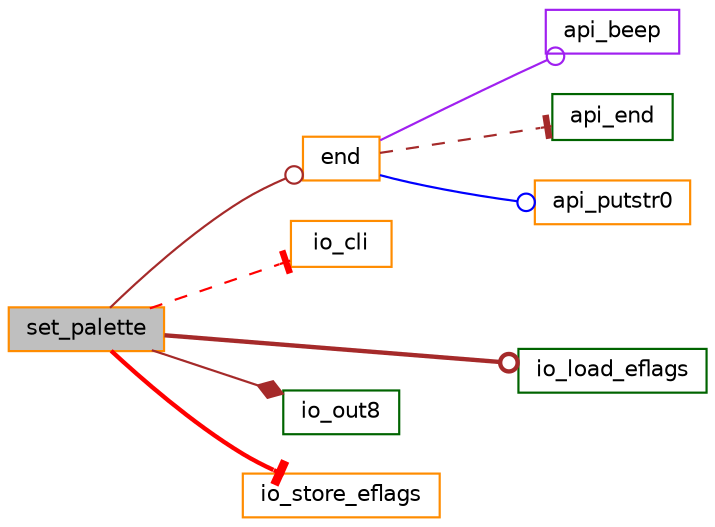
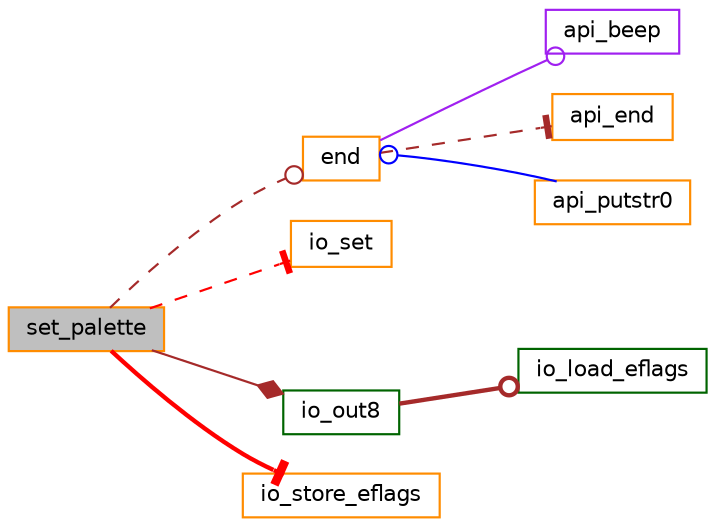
(612, 117) -> (612, 117)
(448, 190) -> (478, 166)
(193, 236) -> (193, 236)
(341, 244) -> (341, 244)
(332, 349) -> (450, 396)
